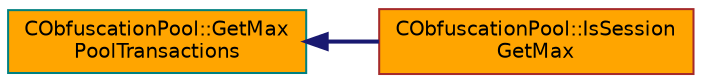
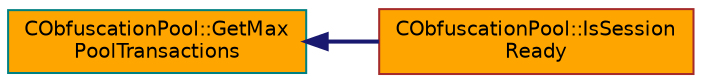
(536, 42) -> (536, 42)
